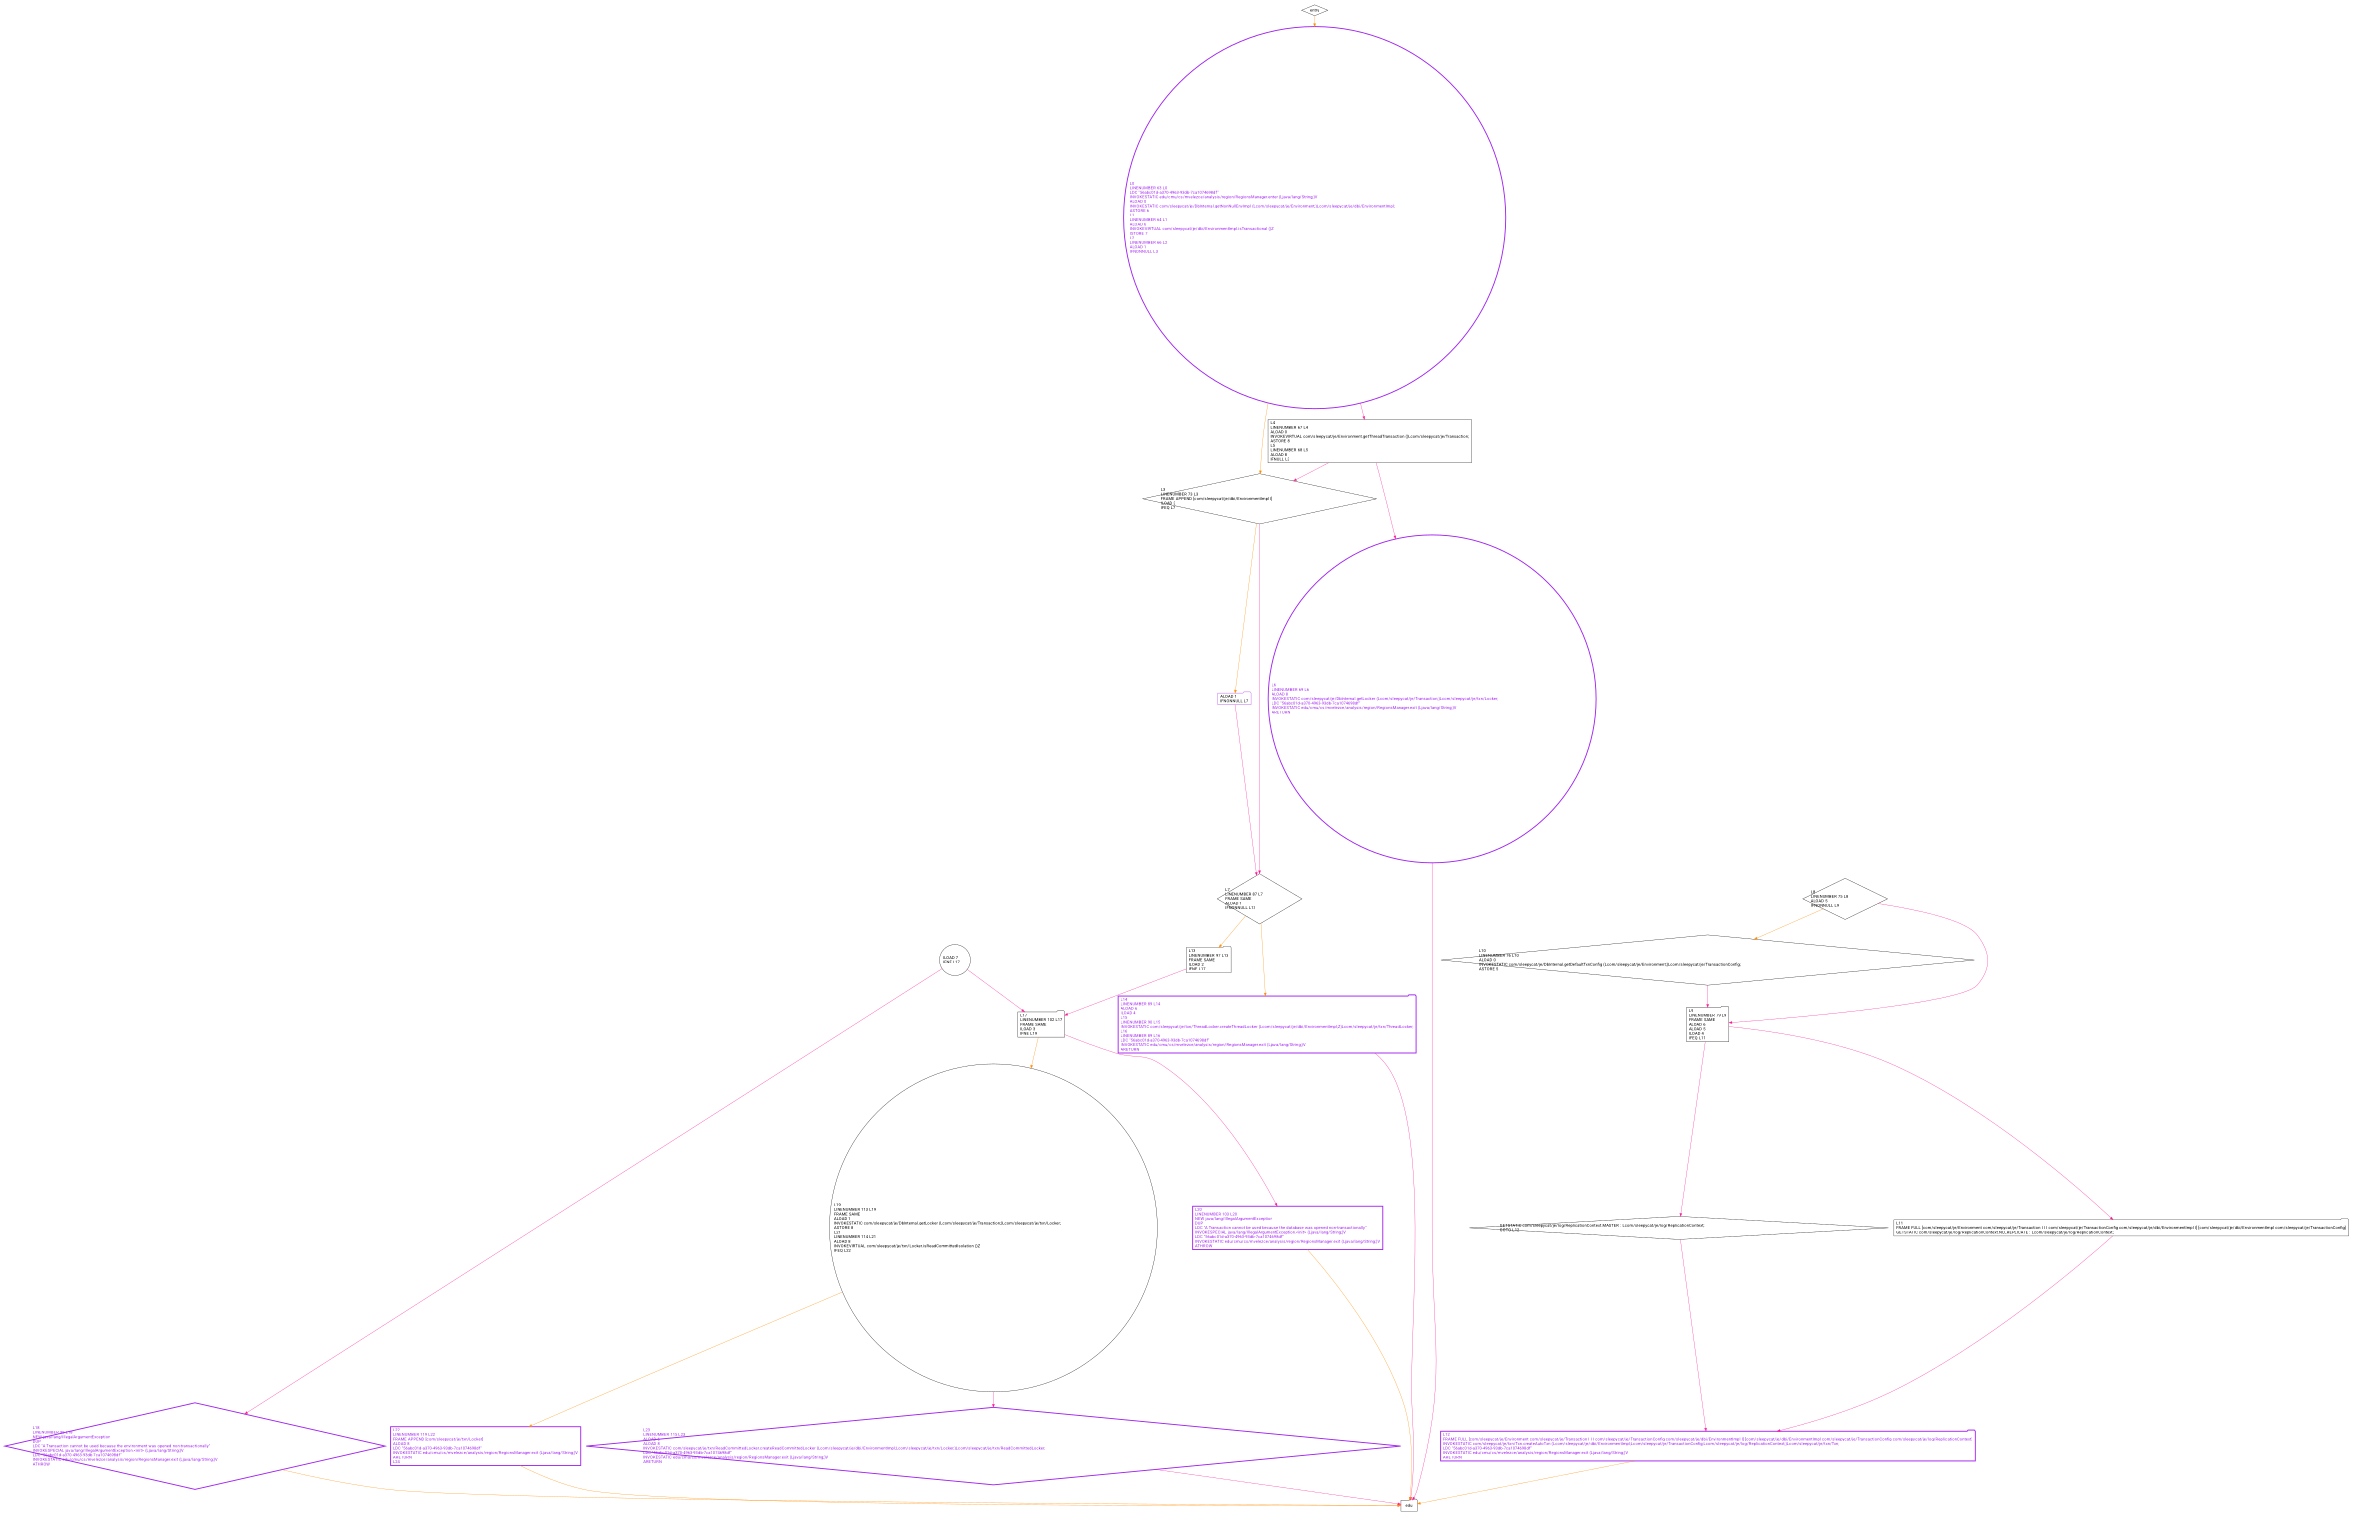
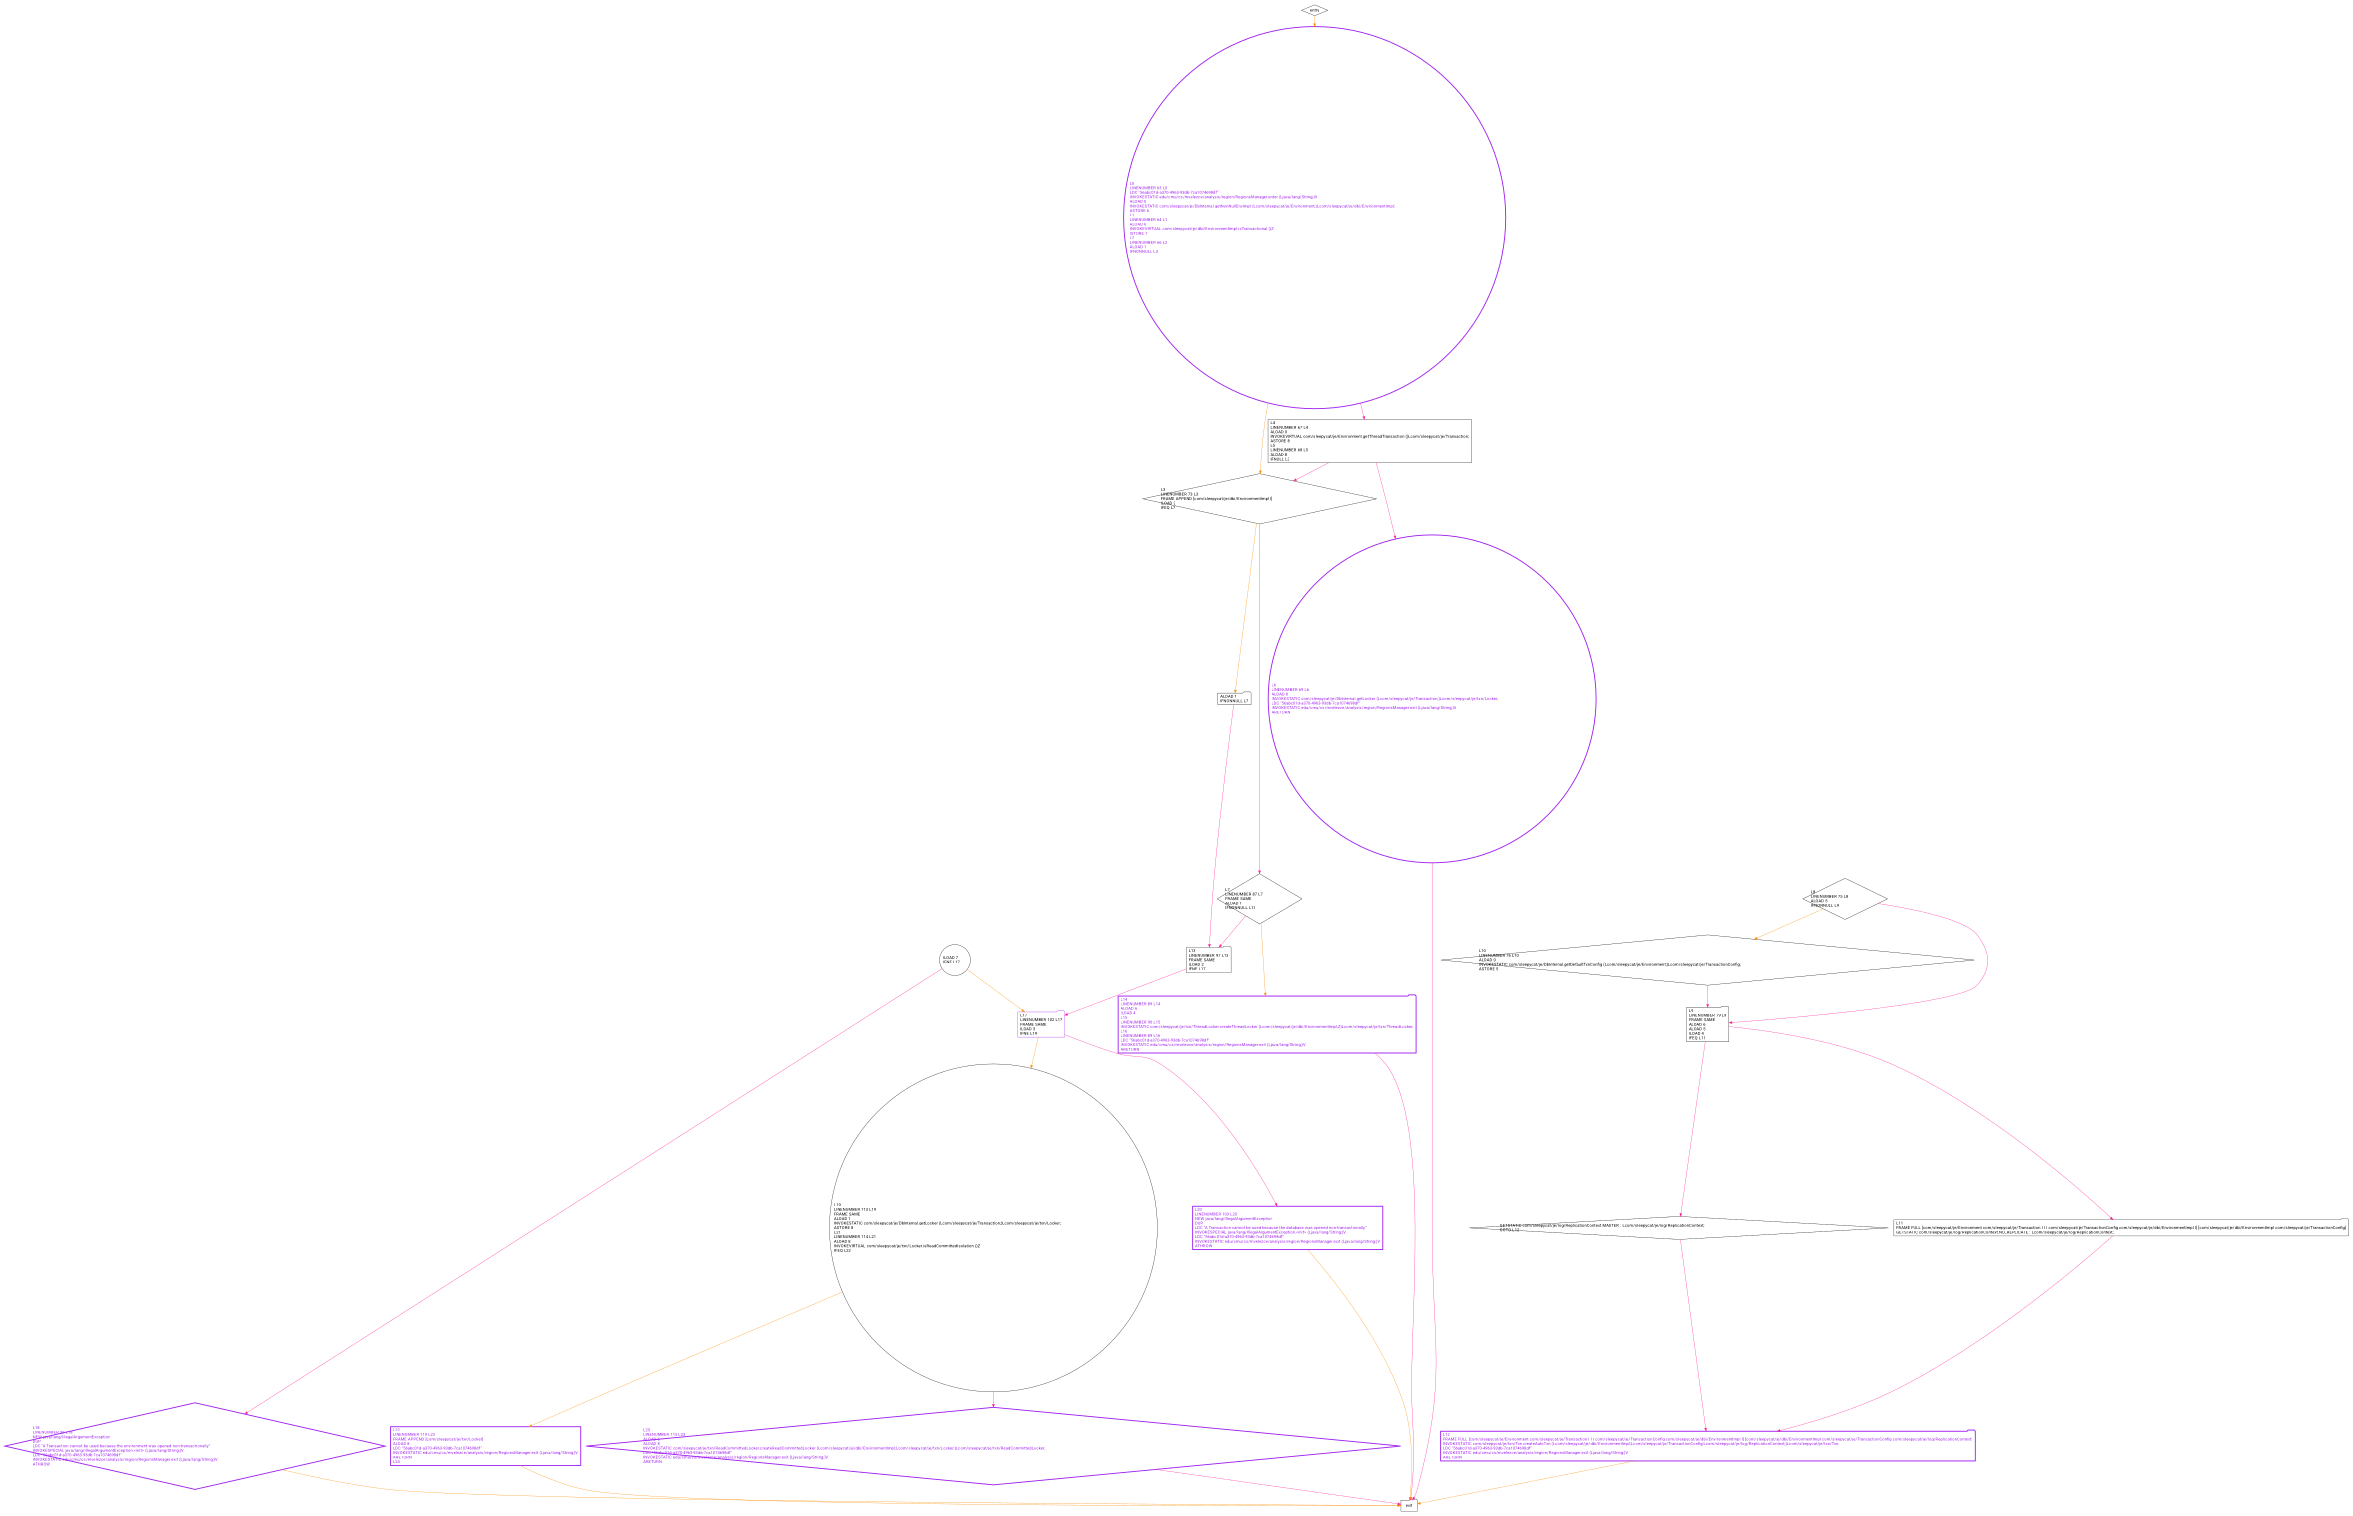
(1234, 699) -> (1234, 699)
(1246, 789) -> (1219, 824)
(1233, 930) -> (1233, 930)
(995, 990) -> (995, 990)
(1041, 1025) -> (1041, 1025)
(1409, 1506) -> (1409, 1506)
